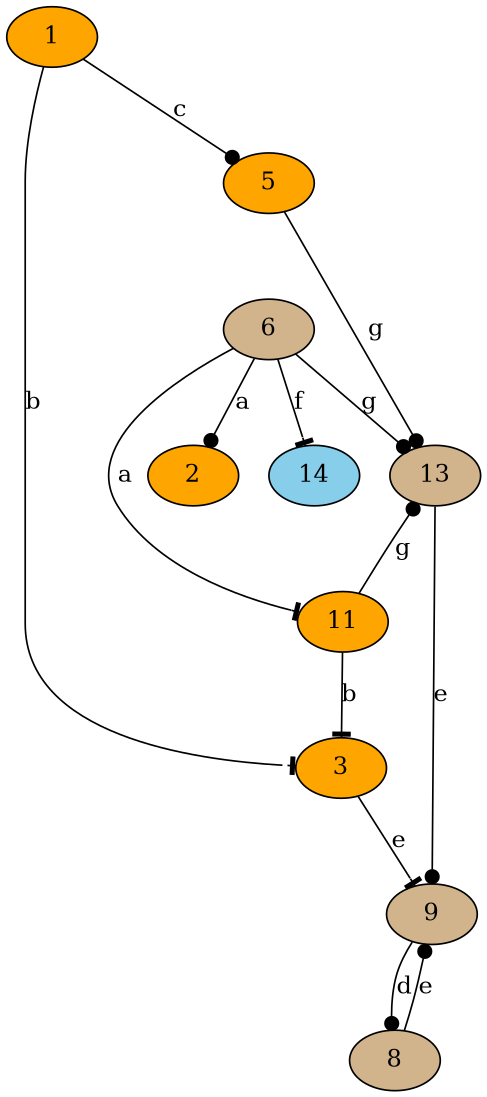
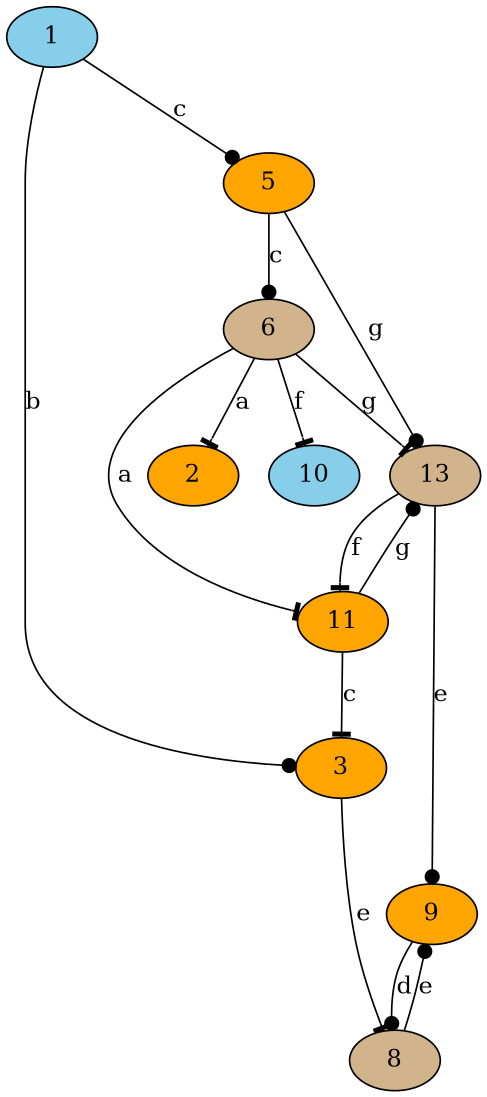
(52, 37) -> (52, 37)
none -> (269, 249)
(233, 399) -> (233, 399)
(349, 400) -> (349, 400)
(314, 476) -> (314, 476)
(25, 505) -> (25, 505)
none -> (356, 529)
(350, 695) -> (350, 695)
(384, 837) -> (351, 913)
(432, 914) -> (432, 914)
